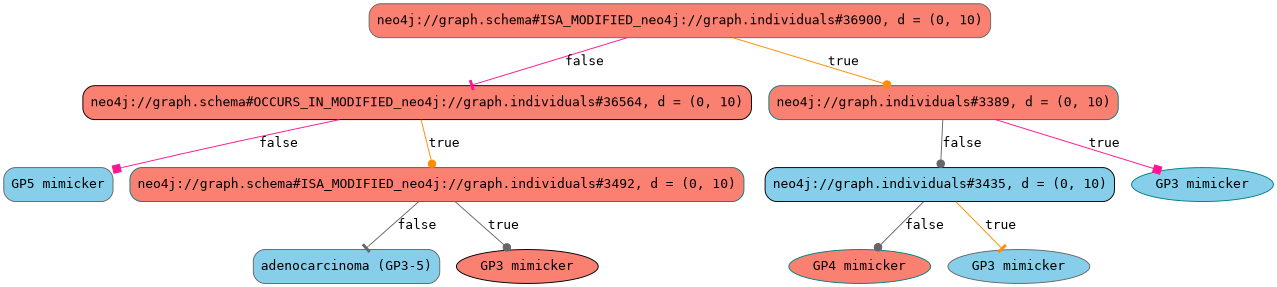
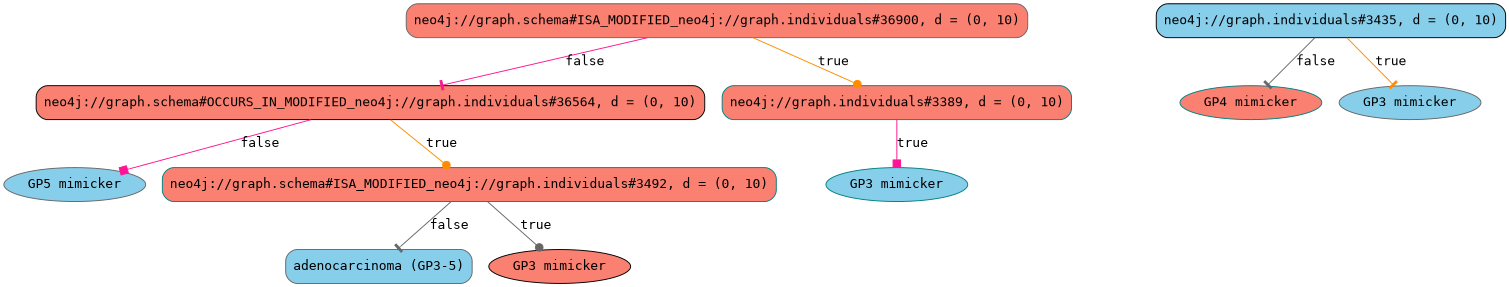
(942, 140) -> none
(58, 185) -> (75, 185)
(902, 223) -> (1292, 60)
